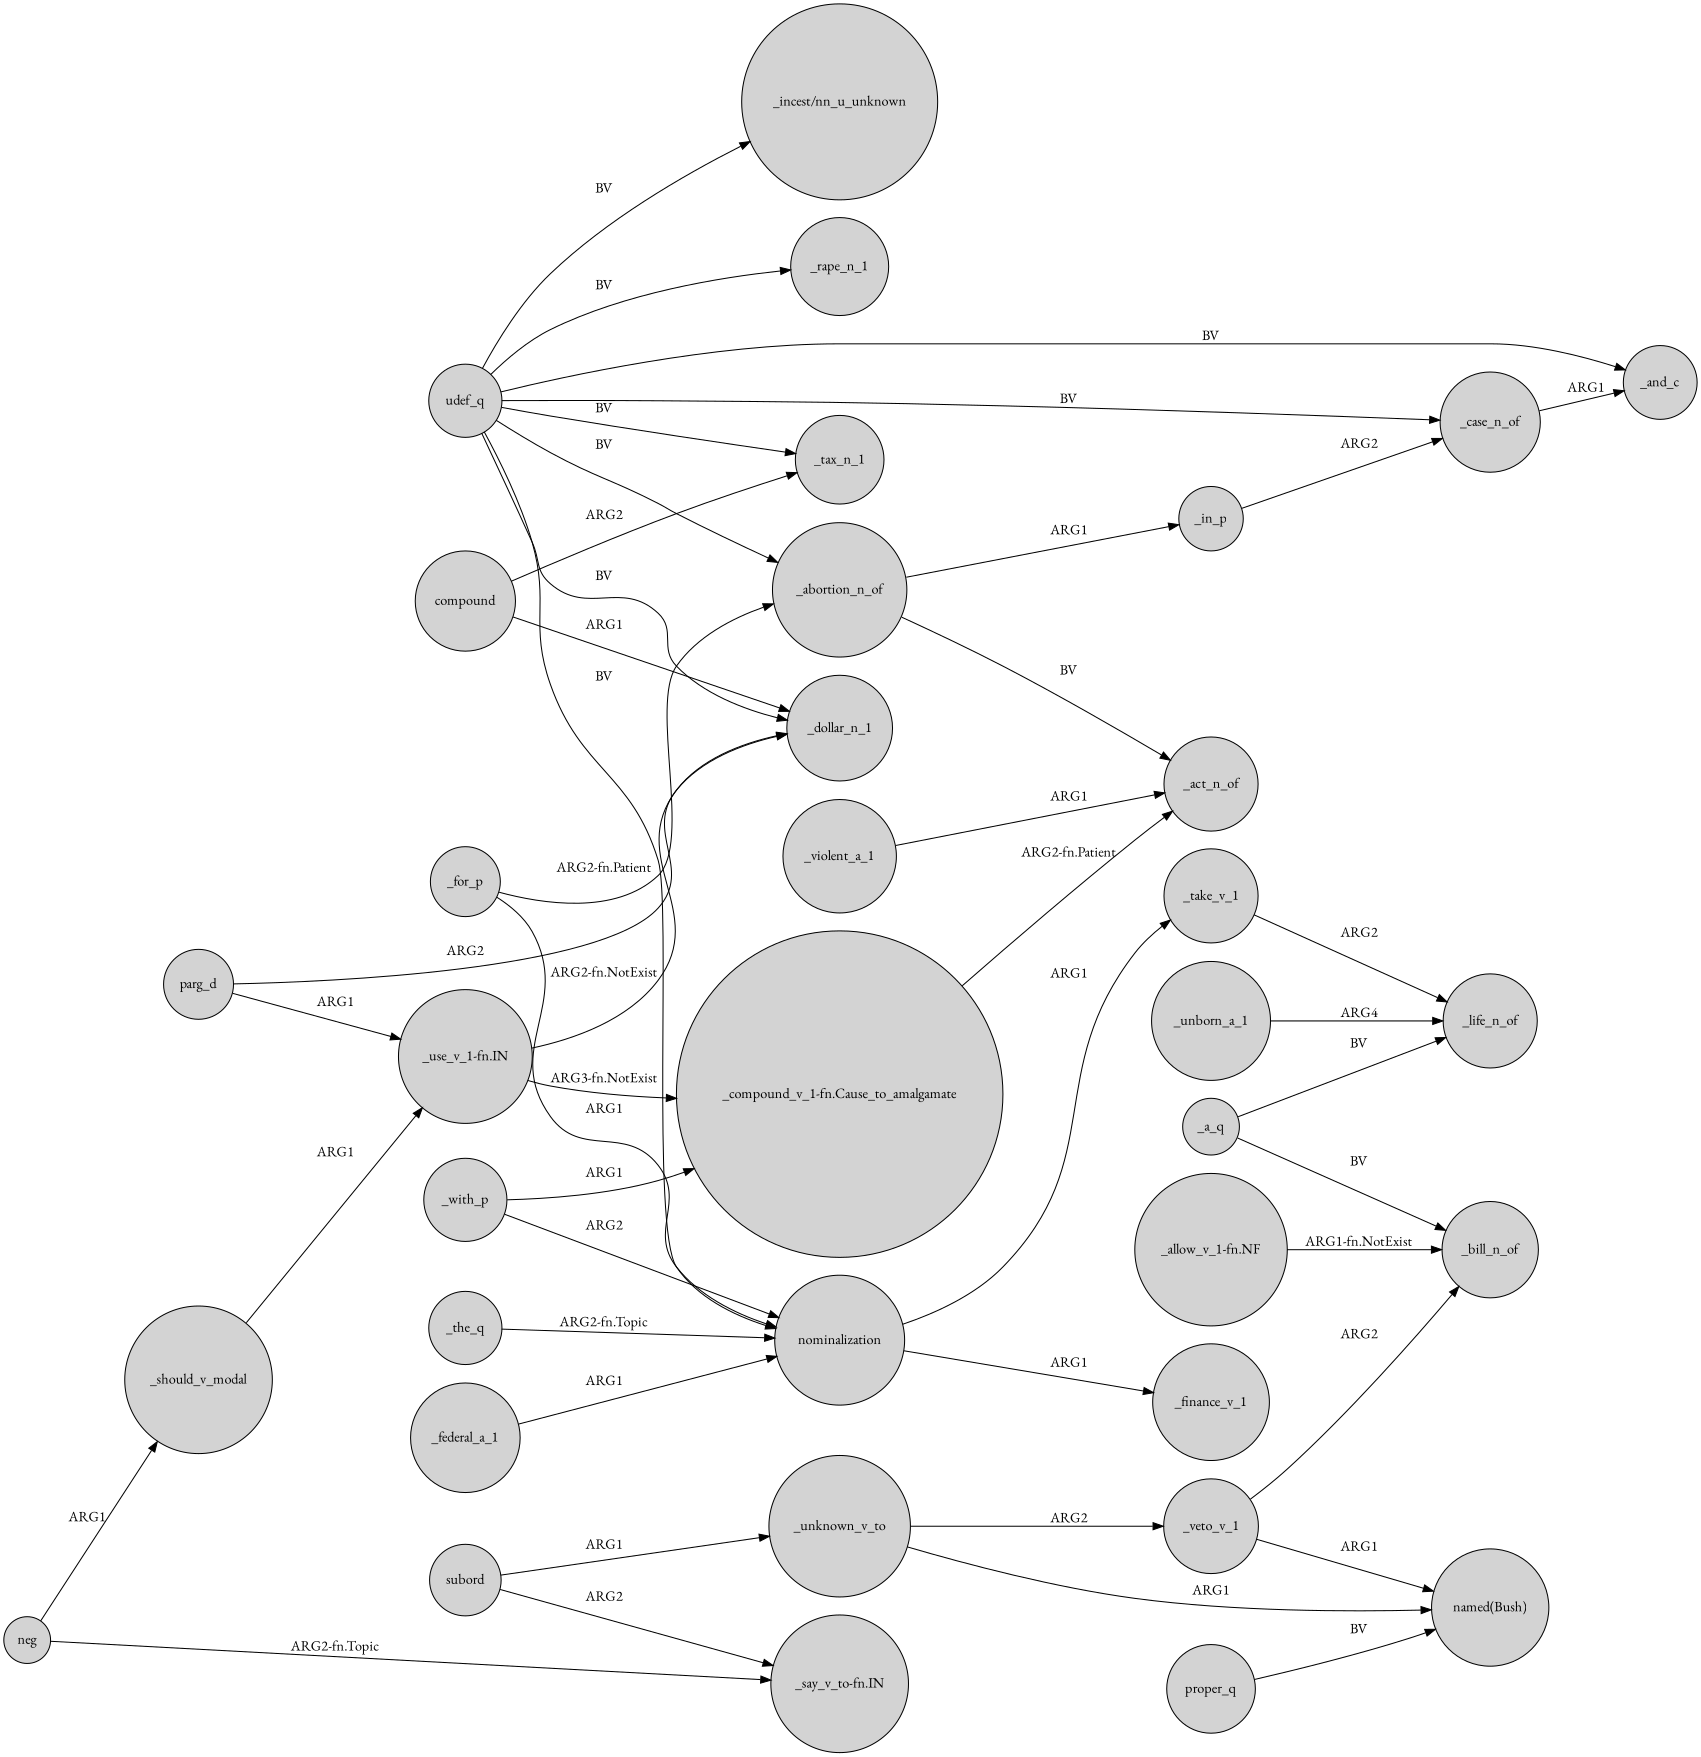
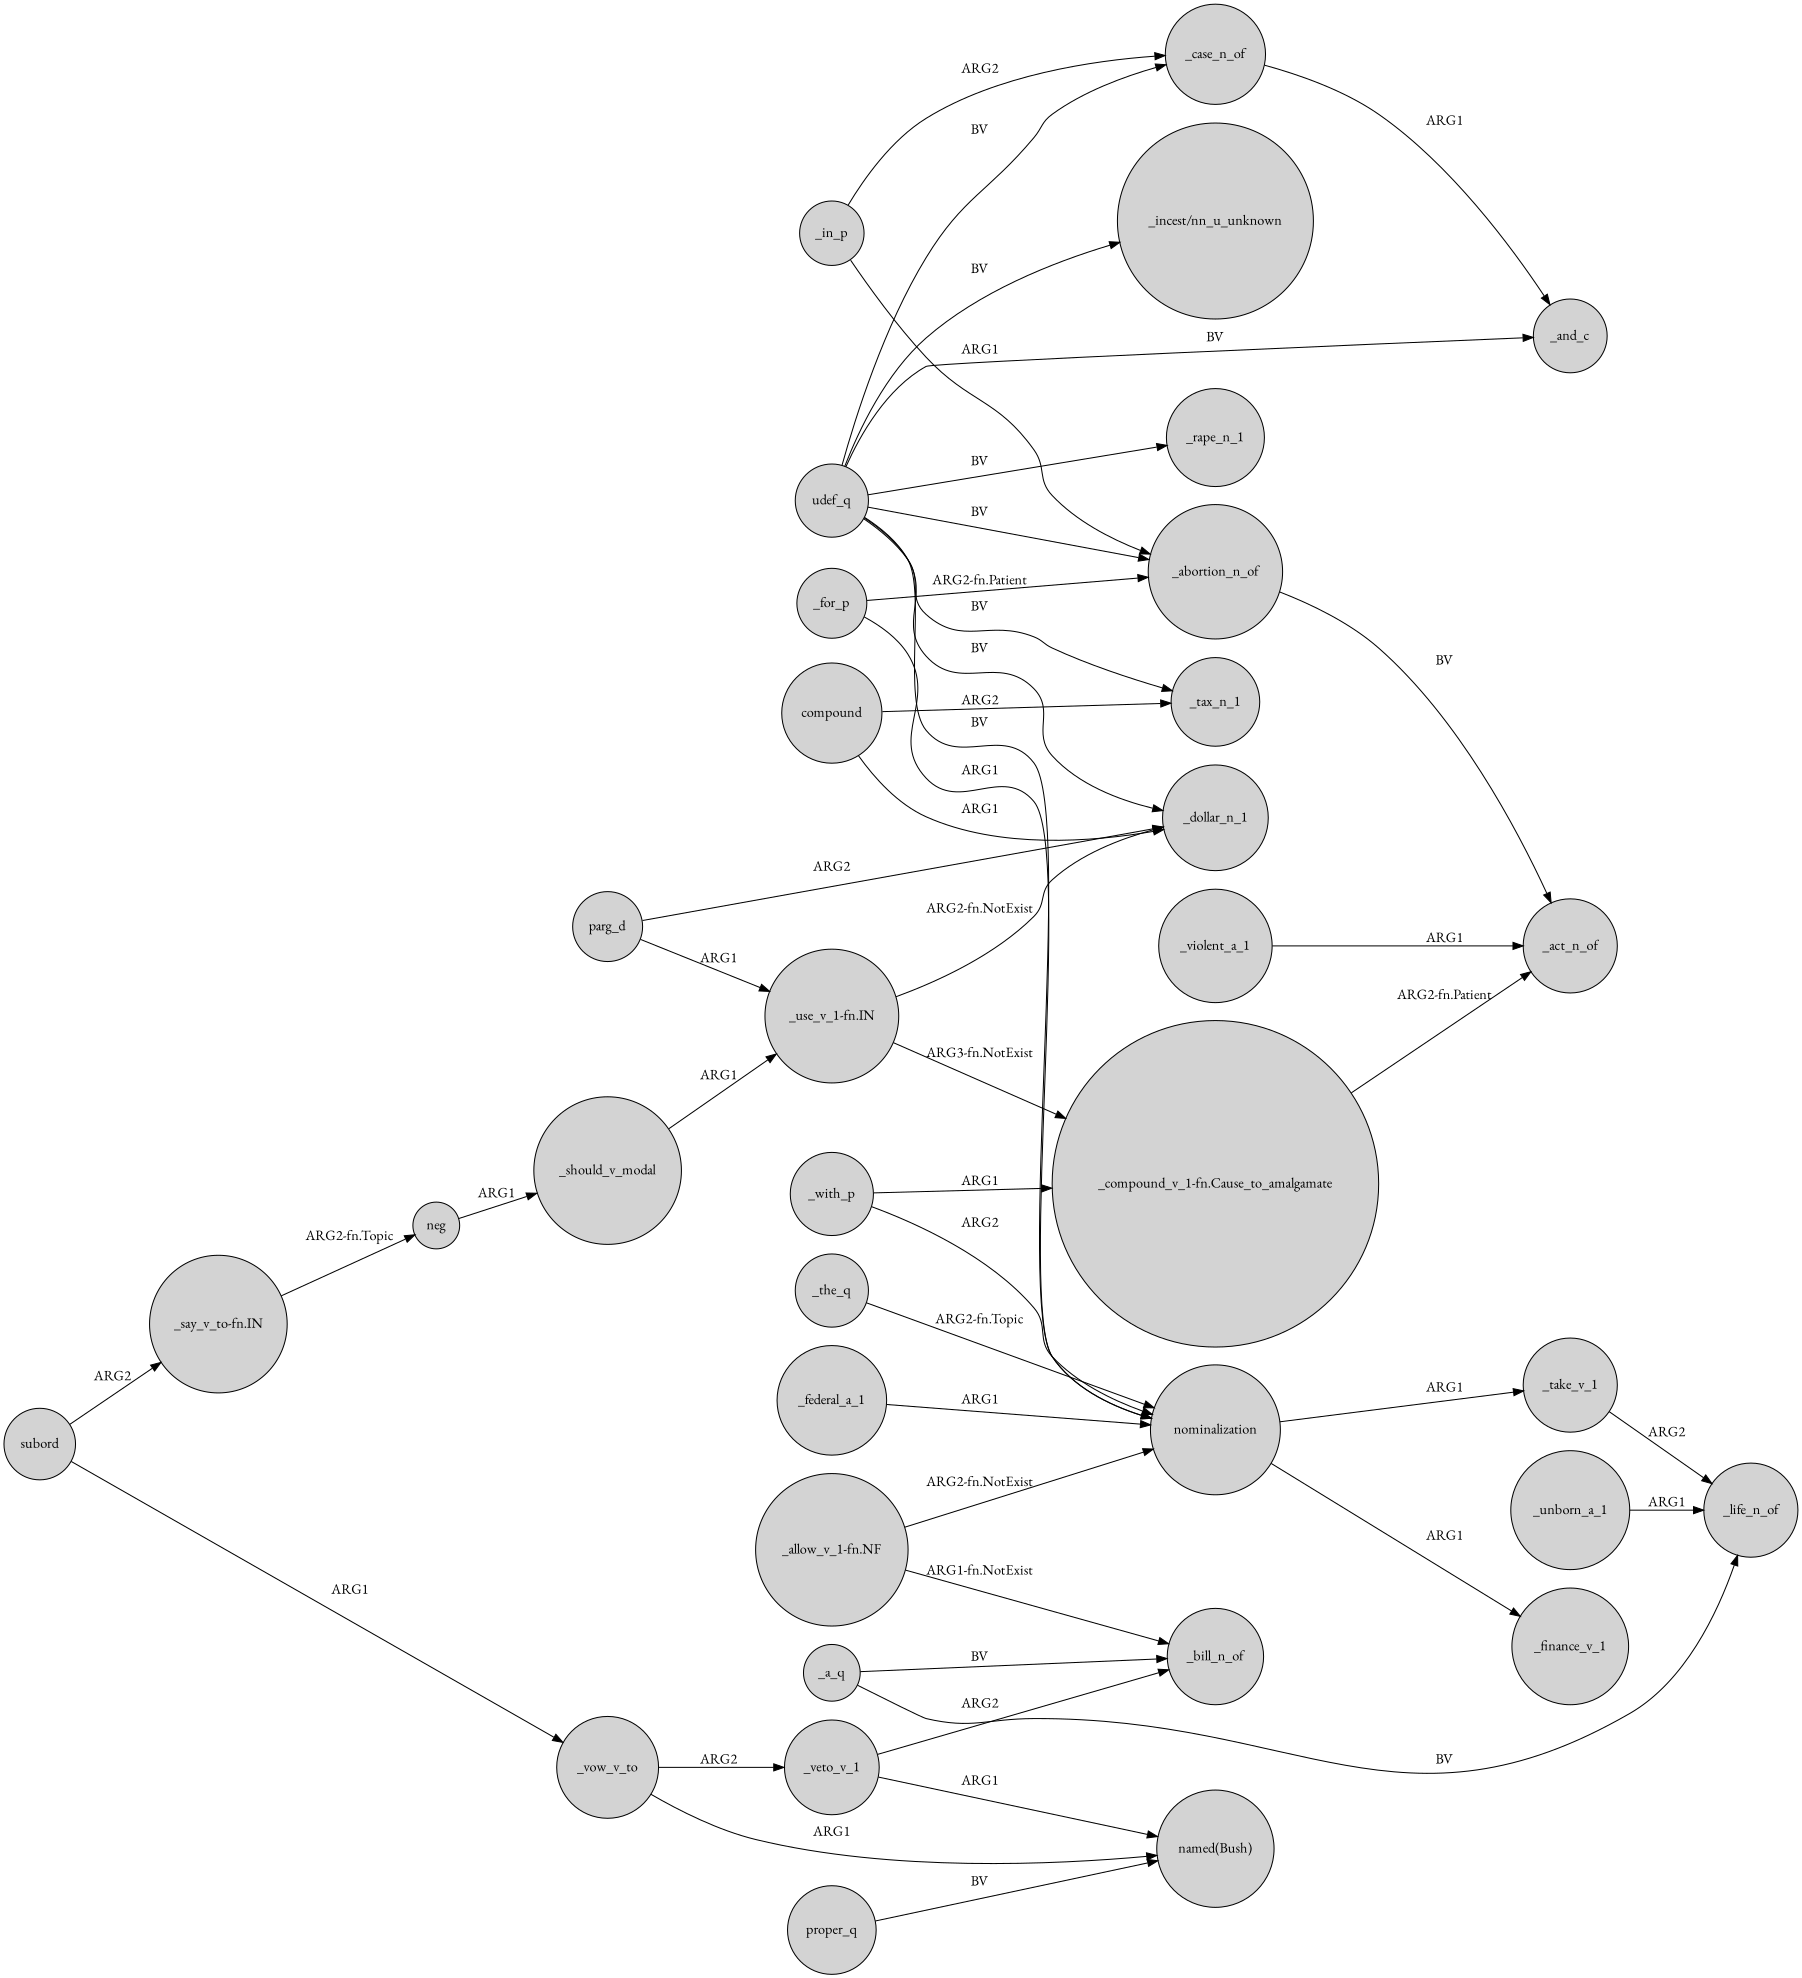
(1038, 552) -> (995, 410)
(1359, 1013) -> (1667, 1502)
none -> (1024, 1490)
(840, 1526) -> (608, 1767)
(405, 1660) -> (343, 1267)
